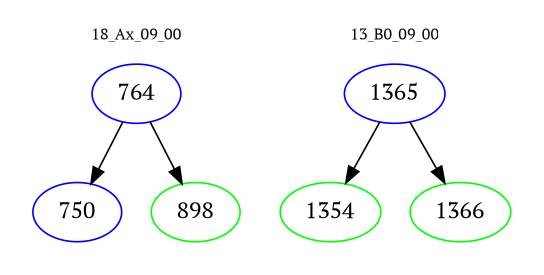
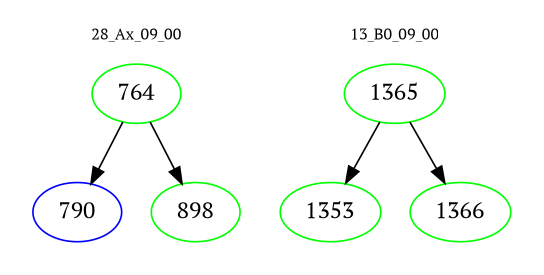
(136, 35) -> (136, 35)
(136, 94) -> (136, 94)
(395, 94) -> (395, 94)
(77, 212) -> (77, 212)
(331, 212) -> (331, 212)
